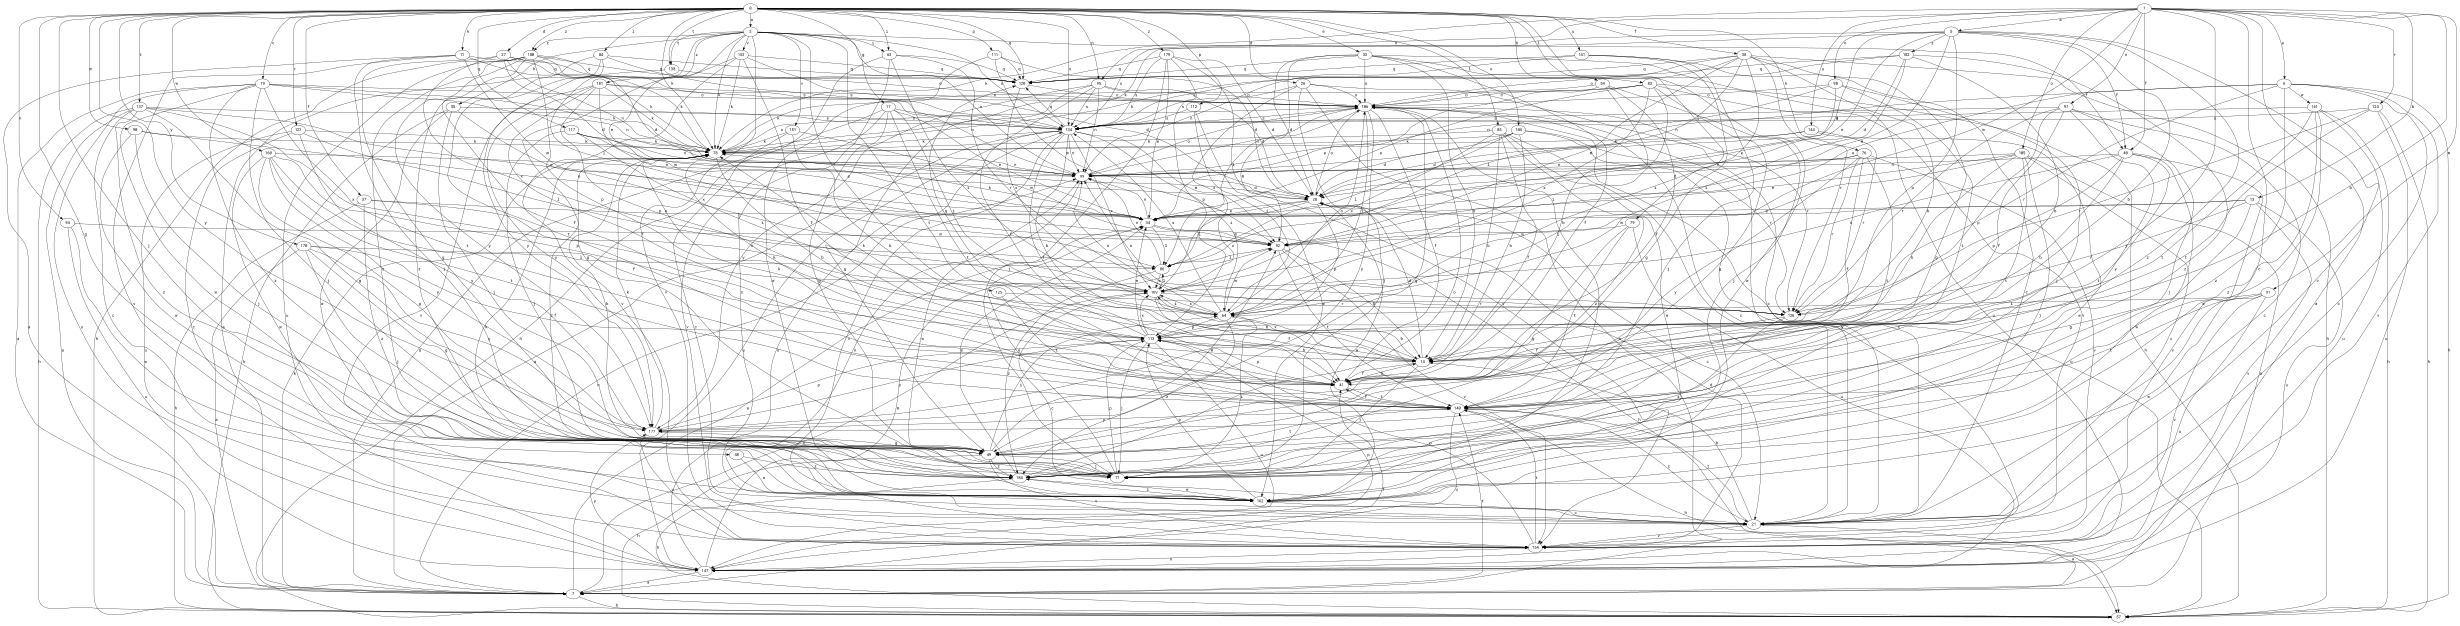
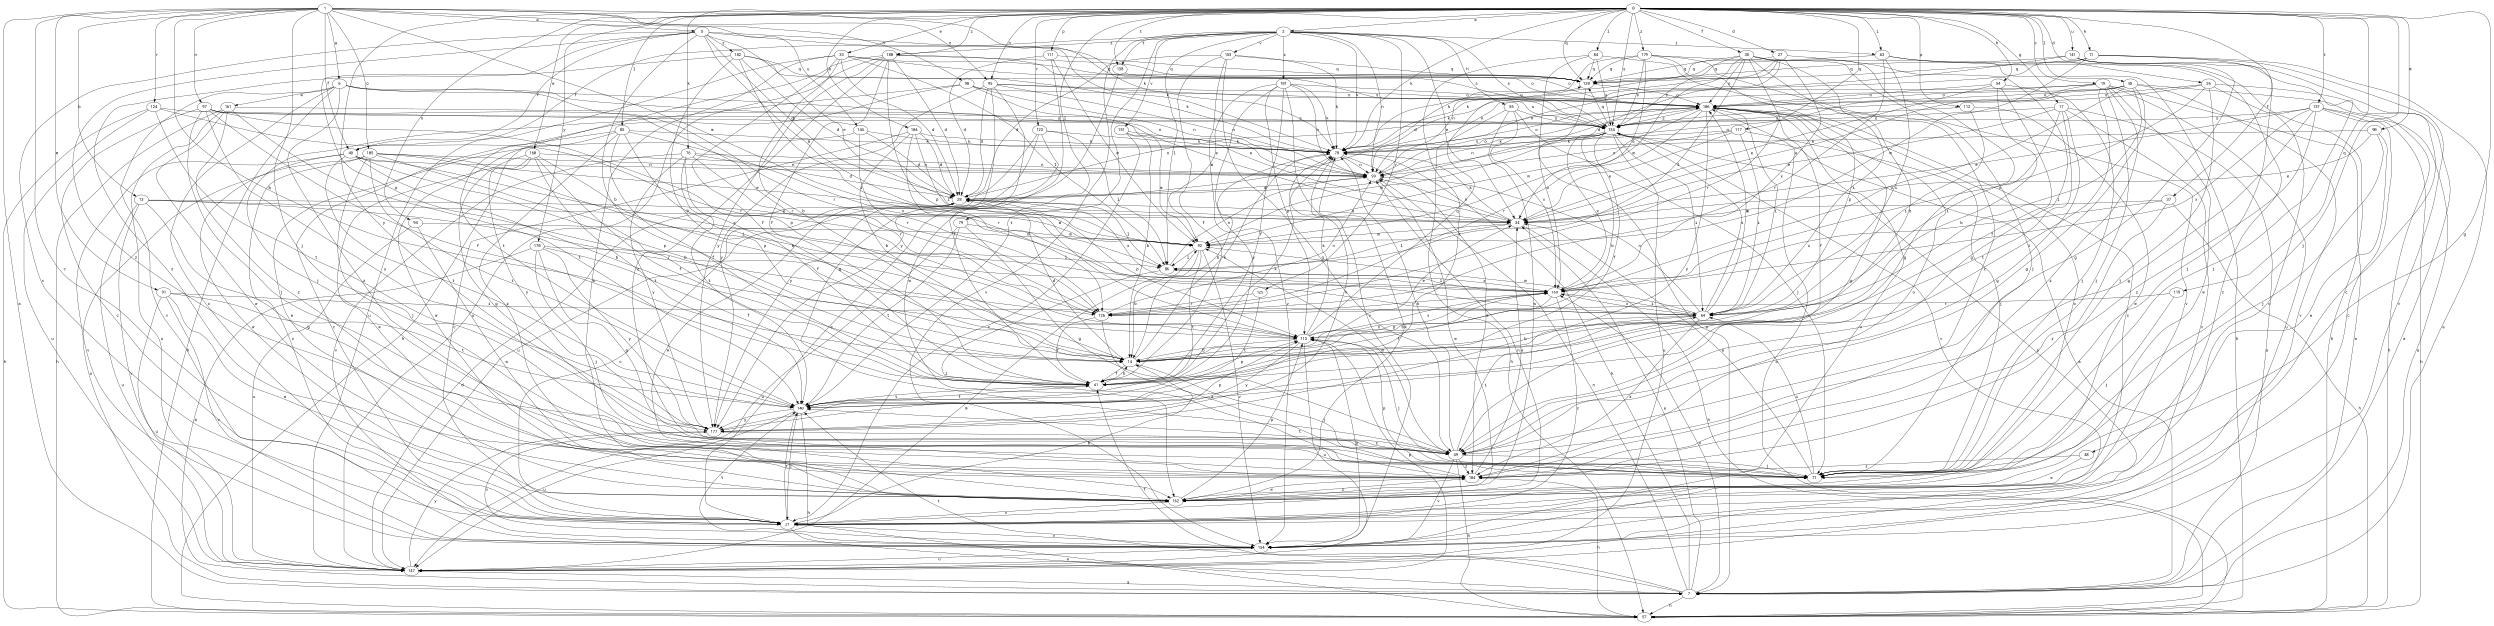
none -> (2177, 293)
(896, 443) -> (1377, 443)
